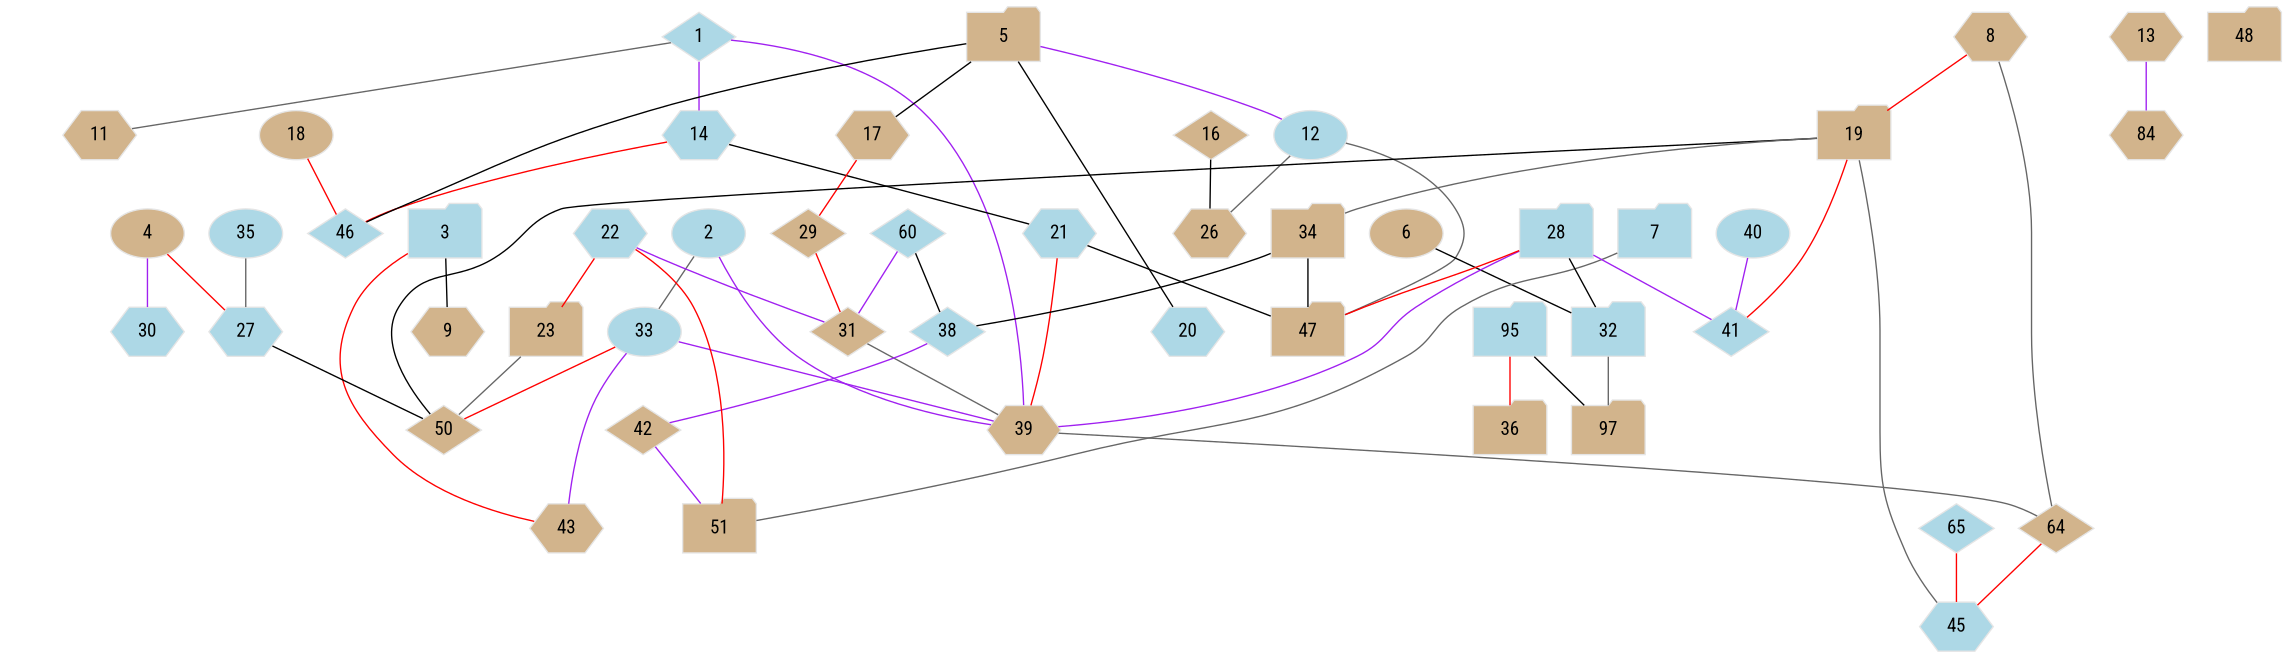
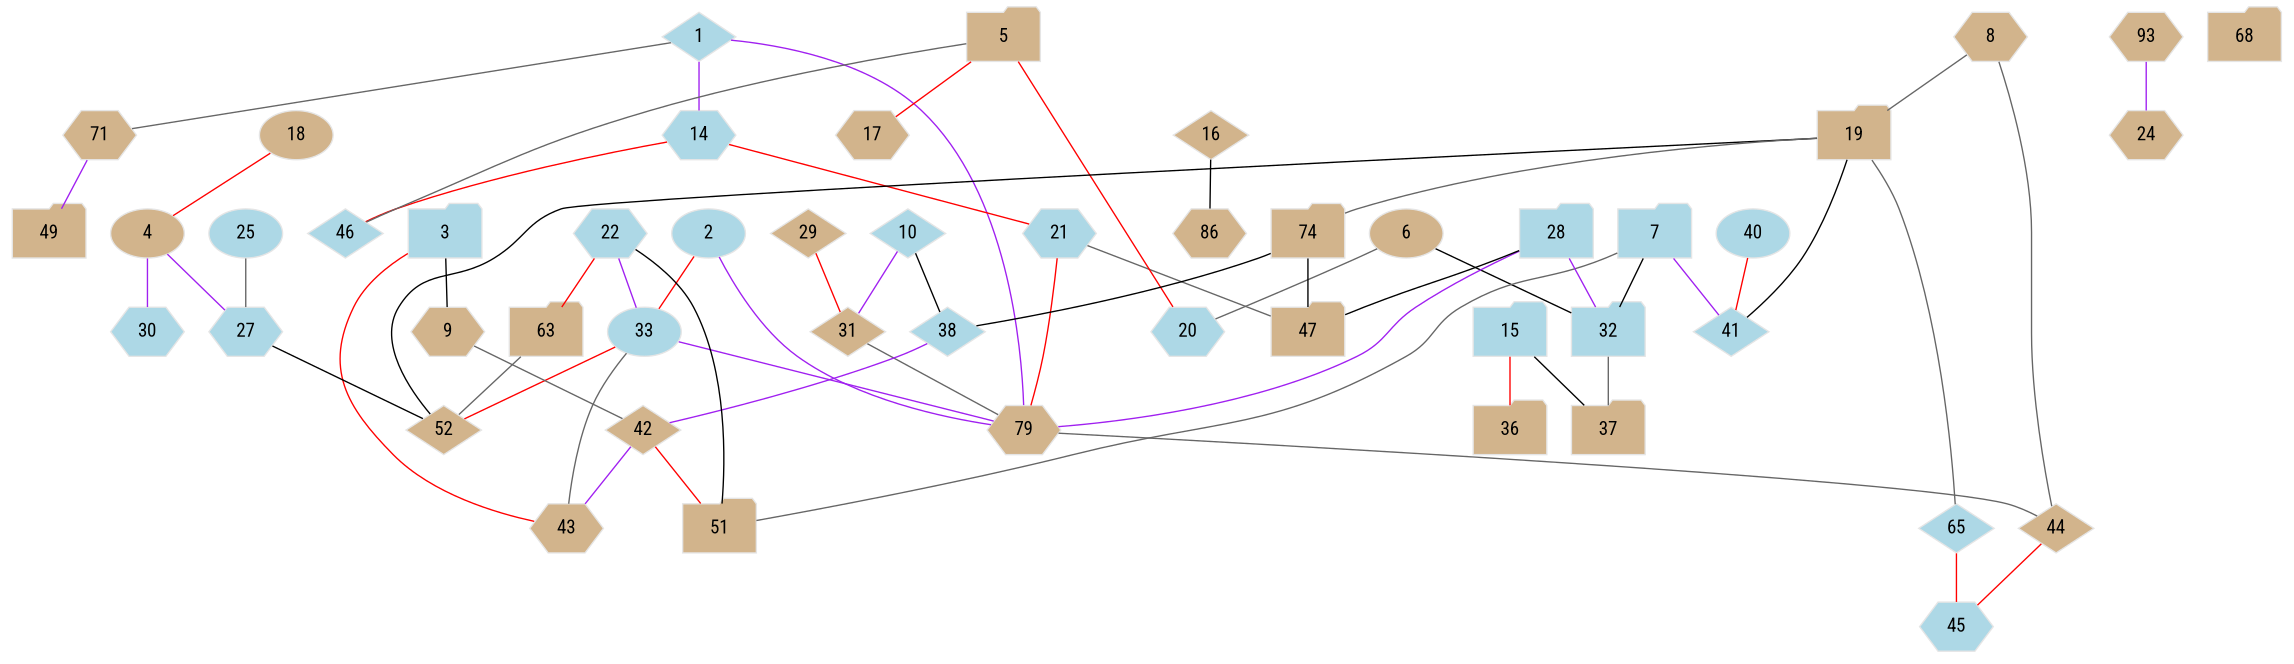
(2146, 37) -> (2146, 37)
(2245, 37) -> (2245, 37)
(1927, 83) -> (1927, 83)
(933, 89) -> (933, 89)
(659, 108) -> (659, 108)
(100, 135) -> (100, 135)
(1311, 135) -> none
(2146, 135) -> (2146, 135)
(857, 178) -> (857, 178)
(1096, 184) -> (1096, 184)
(322, 187) -> (222, 184)
(830, 199) -> none
none -> (49, 233)
(246, 233) -> (246, 233)
(908, 233) -> (908, 233)
(1210, 233) -> (1210, 233)
(1308, 233) -> (1308, 233)
(1809, 247) -> (1809, 247)
(1165, 276) -> (1165, 276)
(1437, 281) -> (1432, 283)
(196, 282) -> (196, 282)
(1582, 283) -> (1582, 283)
none -> (1631, 283)
(1742, 284) -> (1742, 284)
(725, 285) -> (628, 283)
none -> (1297, 285)
(1652, 287) -> (1696, 287)
(671, 290) -> (682, 275)
(546, 332) -> (546, 332)
(1510, 332) -> (1510, 332)
(714, 363) -> (714, 363)
none -> (556, 386)
(1880, 387) -> (1932, 327)
(586, 424) -> (586, 424)
(444, 430) -> (444, 430)
(1024, 430) -> (1024, 430)
(1608, 430) -> (1608, 430)
none -> (608, 475)
(678, 475) -> (678, 475)
(2056, 528) -> (2056, 528)
